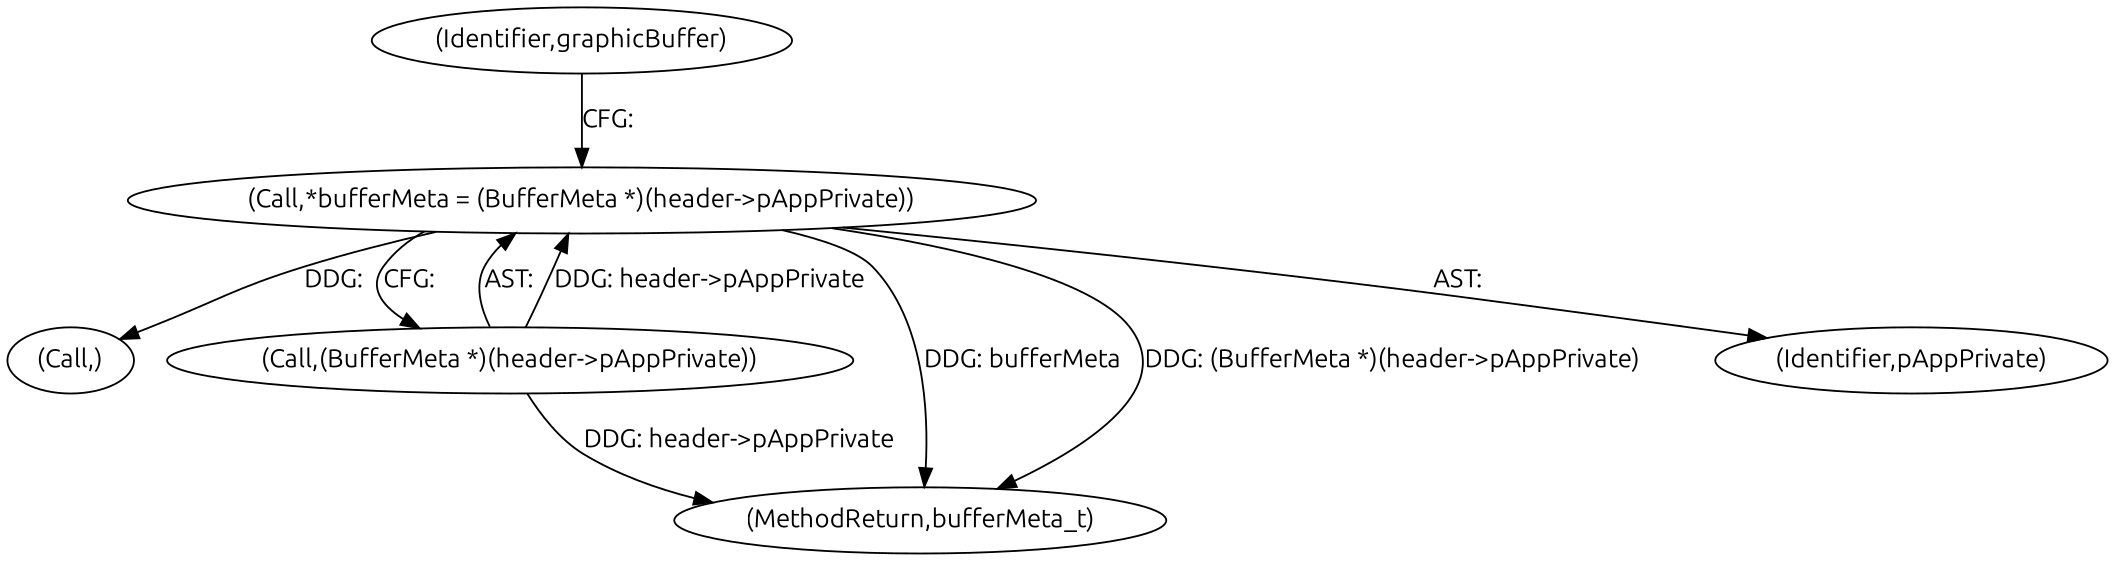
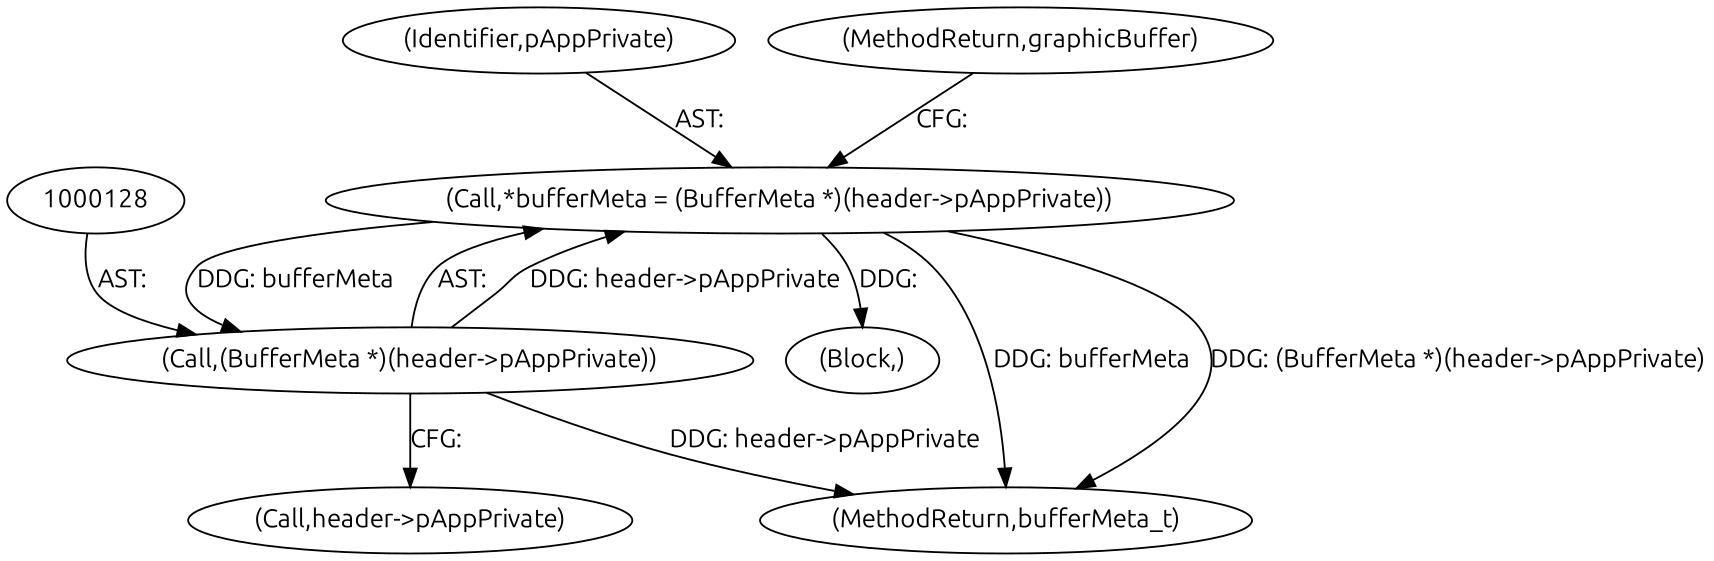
(582, 40) -> (1021, 40)
none -> (96, 200)
(1296, 277) -> (651, 115)
(413, 280) -> (296, 280)
(71, 360) -> (863, 360)
none -> (410, 520)
